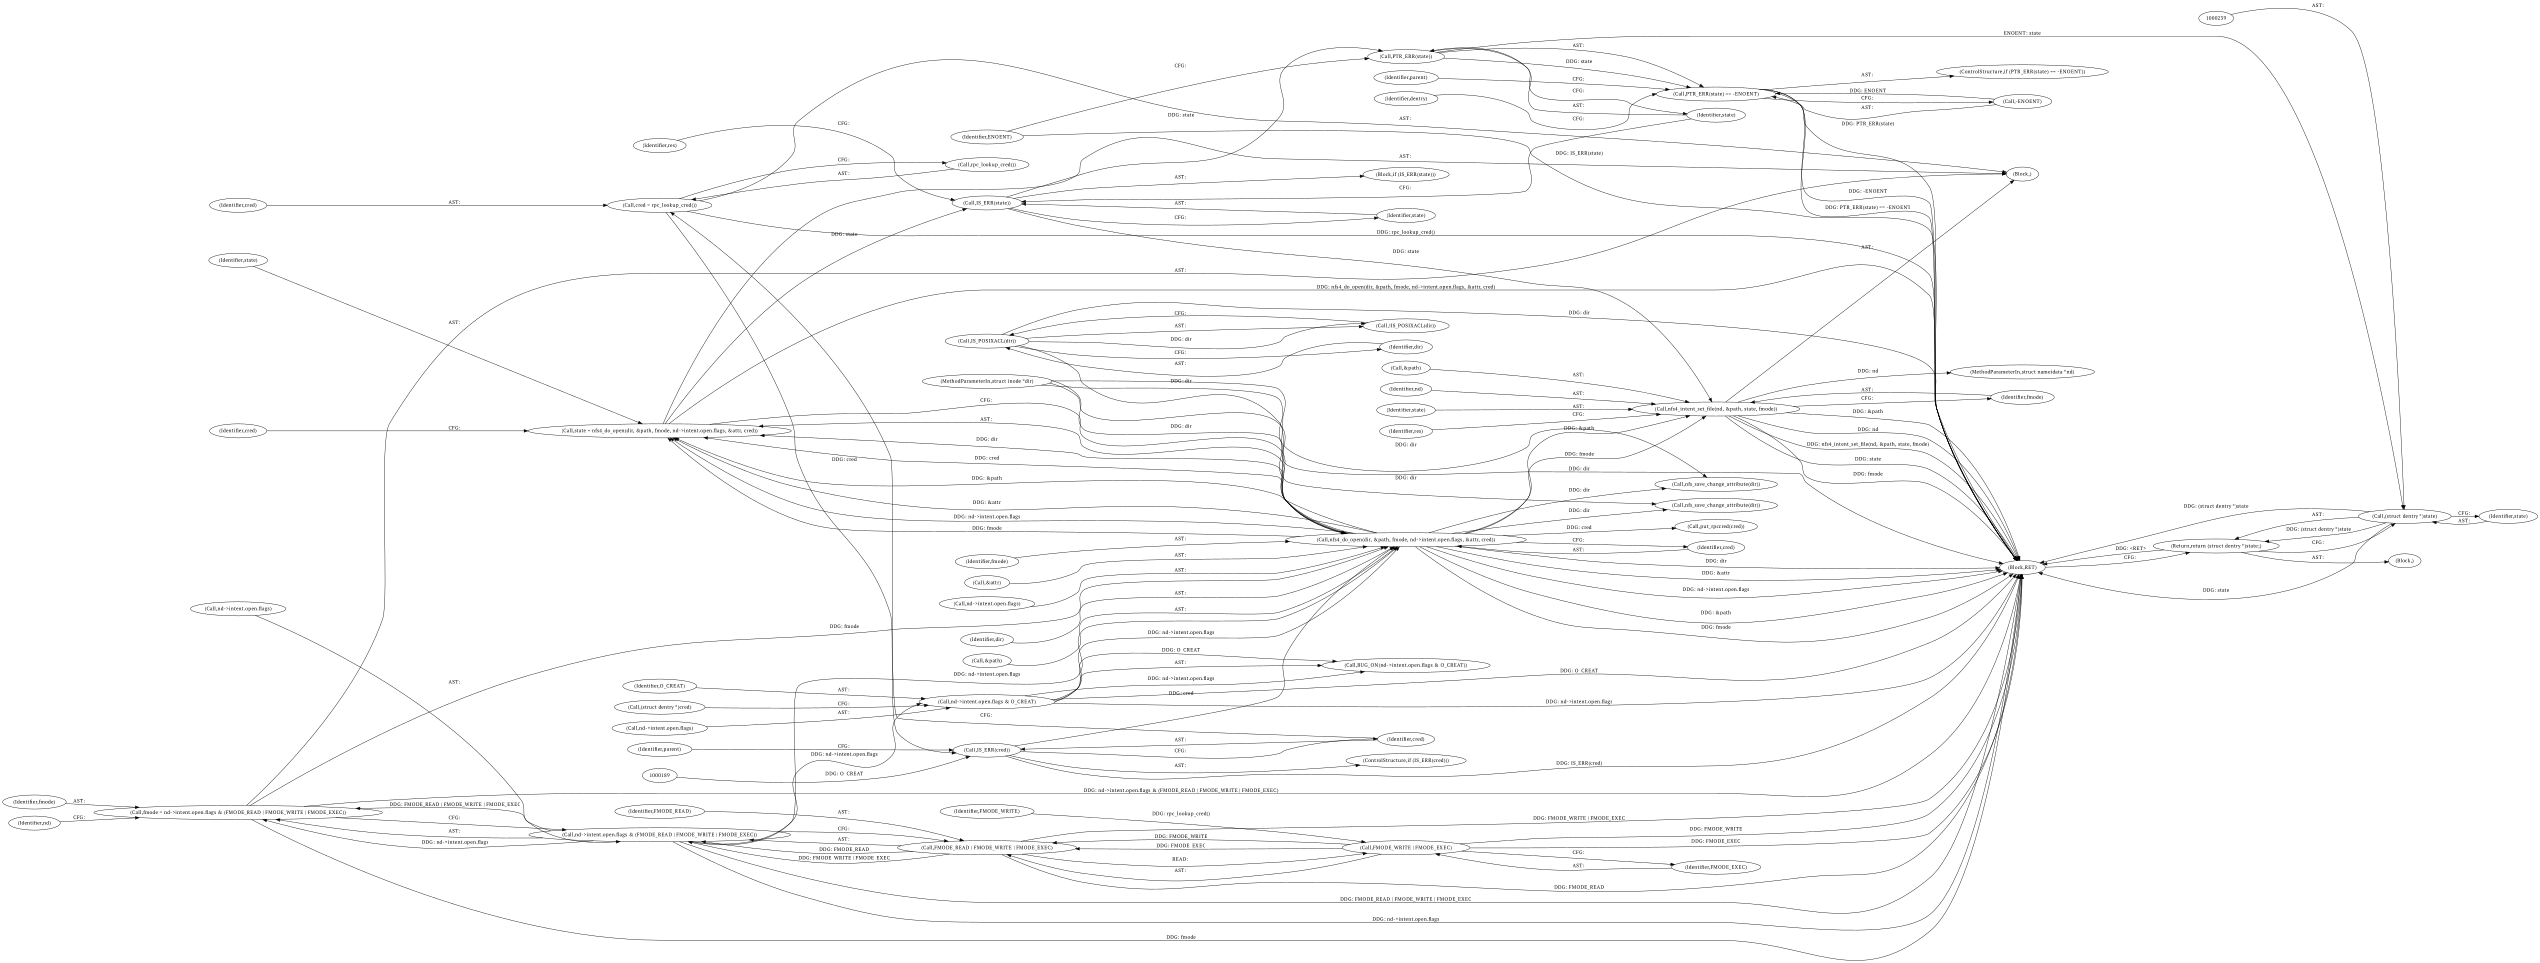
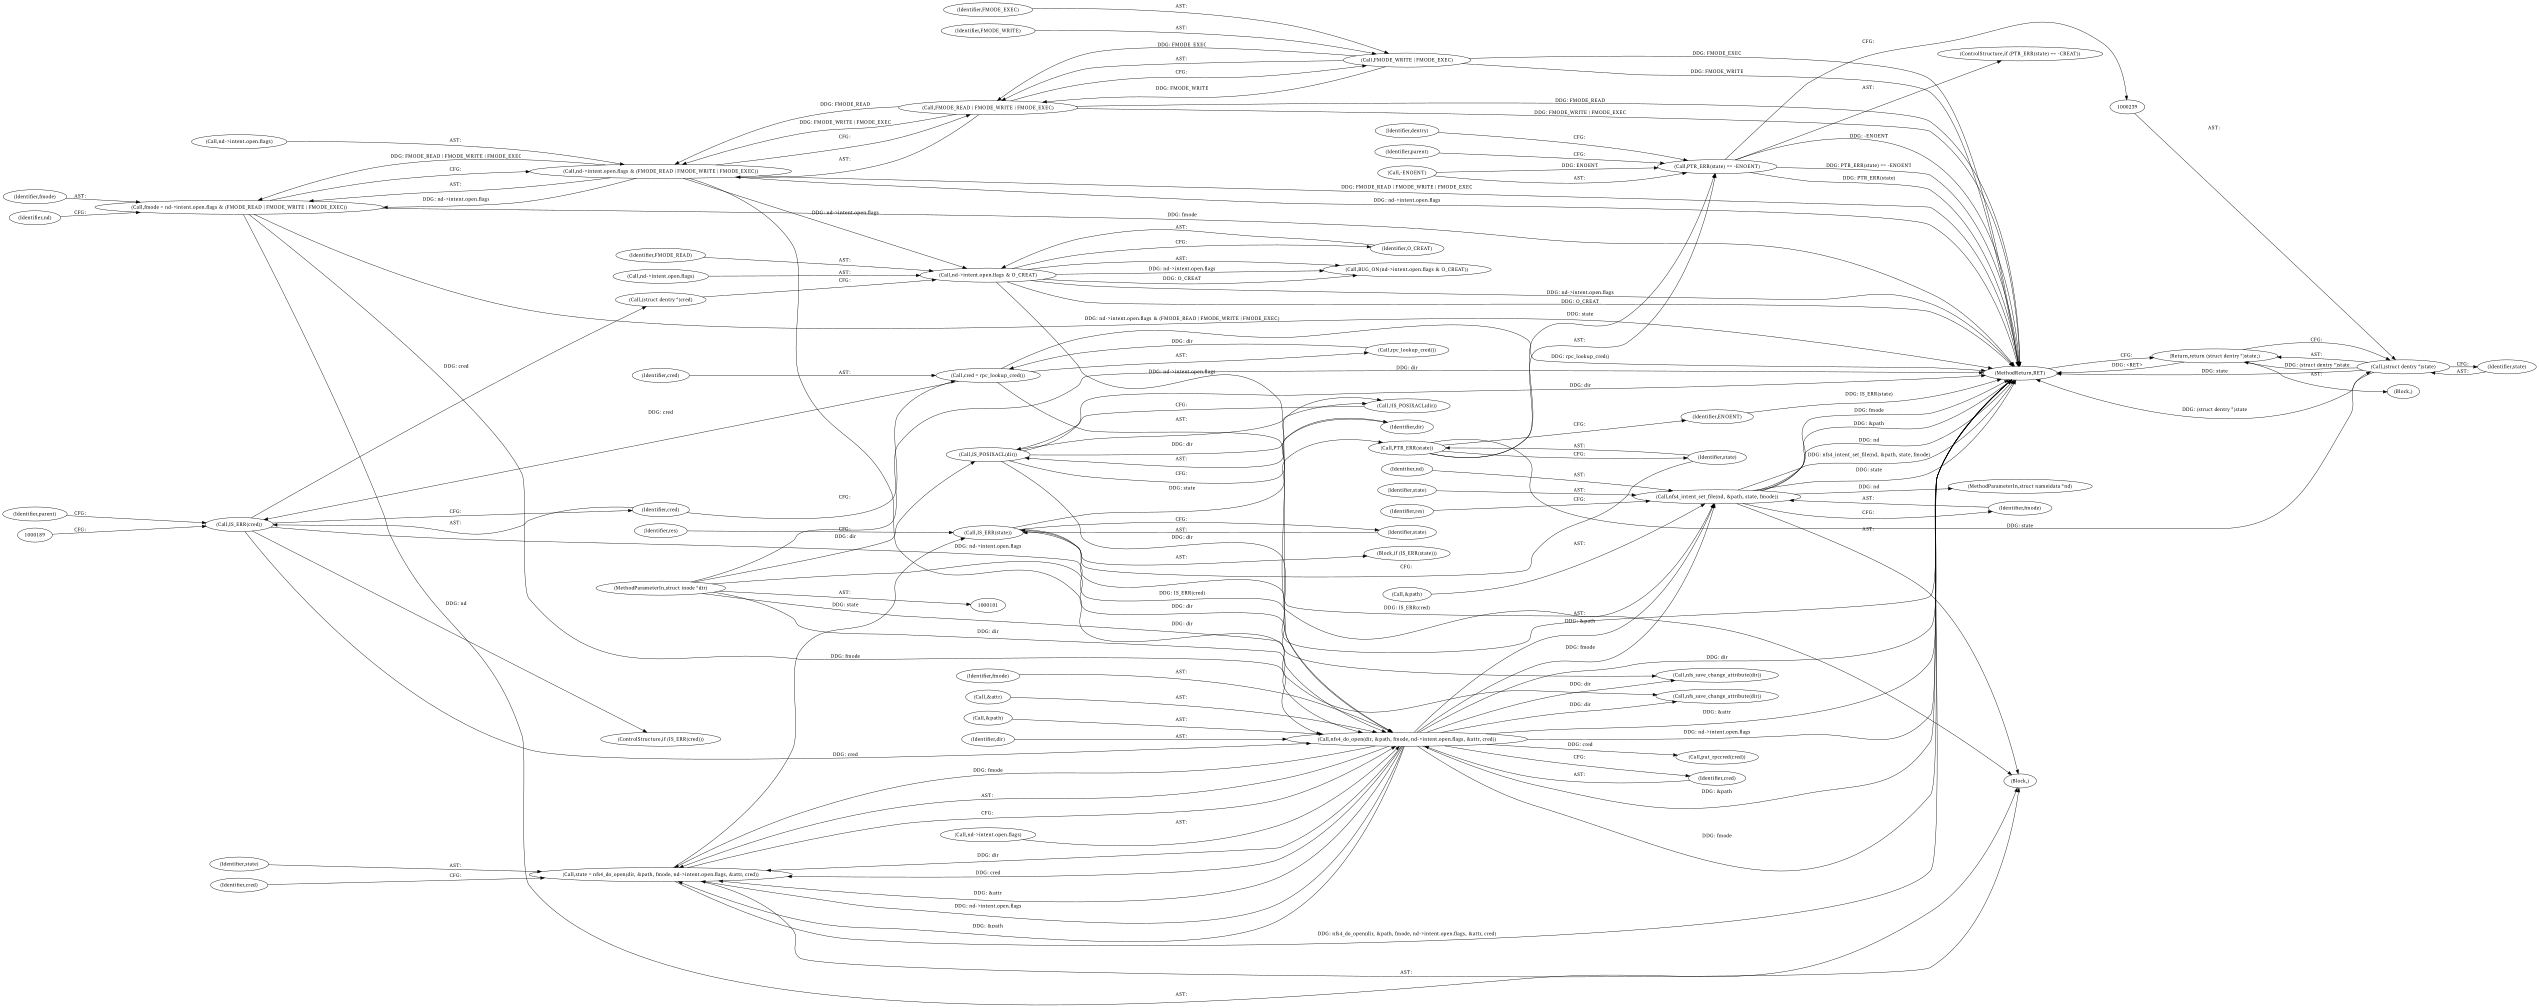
(2022, 33) -> (2020, 526)
(2022, 72) -> (2020, 54)
(1185, 87) -> (1562, 434)
(1876, 103) -> (1928, 45)
(844, 160) -> (1182, 355)
(844, 173) -> (1182, 341)
none -> (1189, 247)
(1406, 252) -> (1407, 608)
none -> (445, 410)
none -> (841, 553)
(2022, 567) -> (2020, 373)
none -> (988, 605)
(1181, 766) -> (456, 604)
(844, 774) -> (81, 530)
(1181, 814) -> (1182, 28)
(833, 818) -> (816, 264)
(1566, 858) -> none
(1181, 859) -> (1182, 72)
